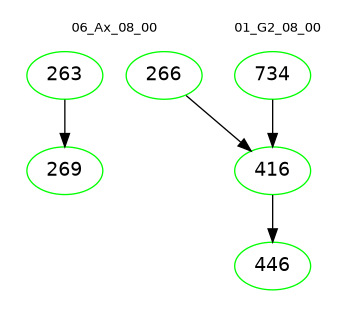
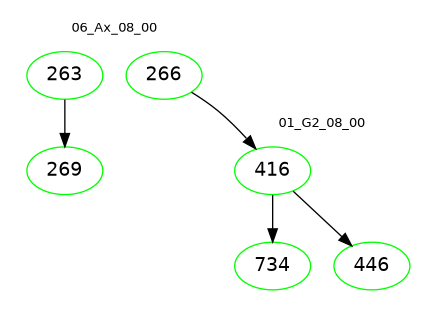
(273, 117) -> (273, 212)
